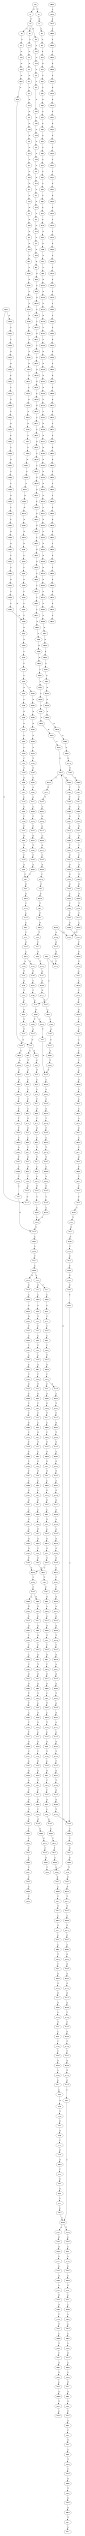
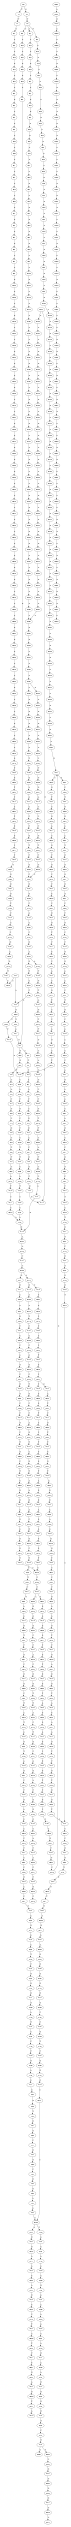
(62, 932) -> (10, 941)
(68, 2459) -> (44, 2449)
